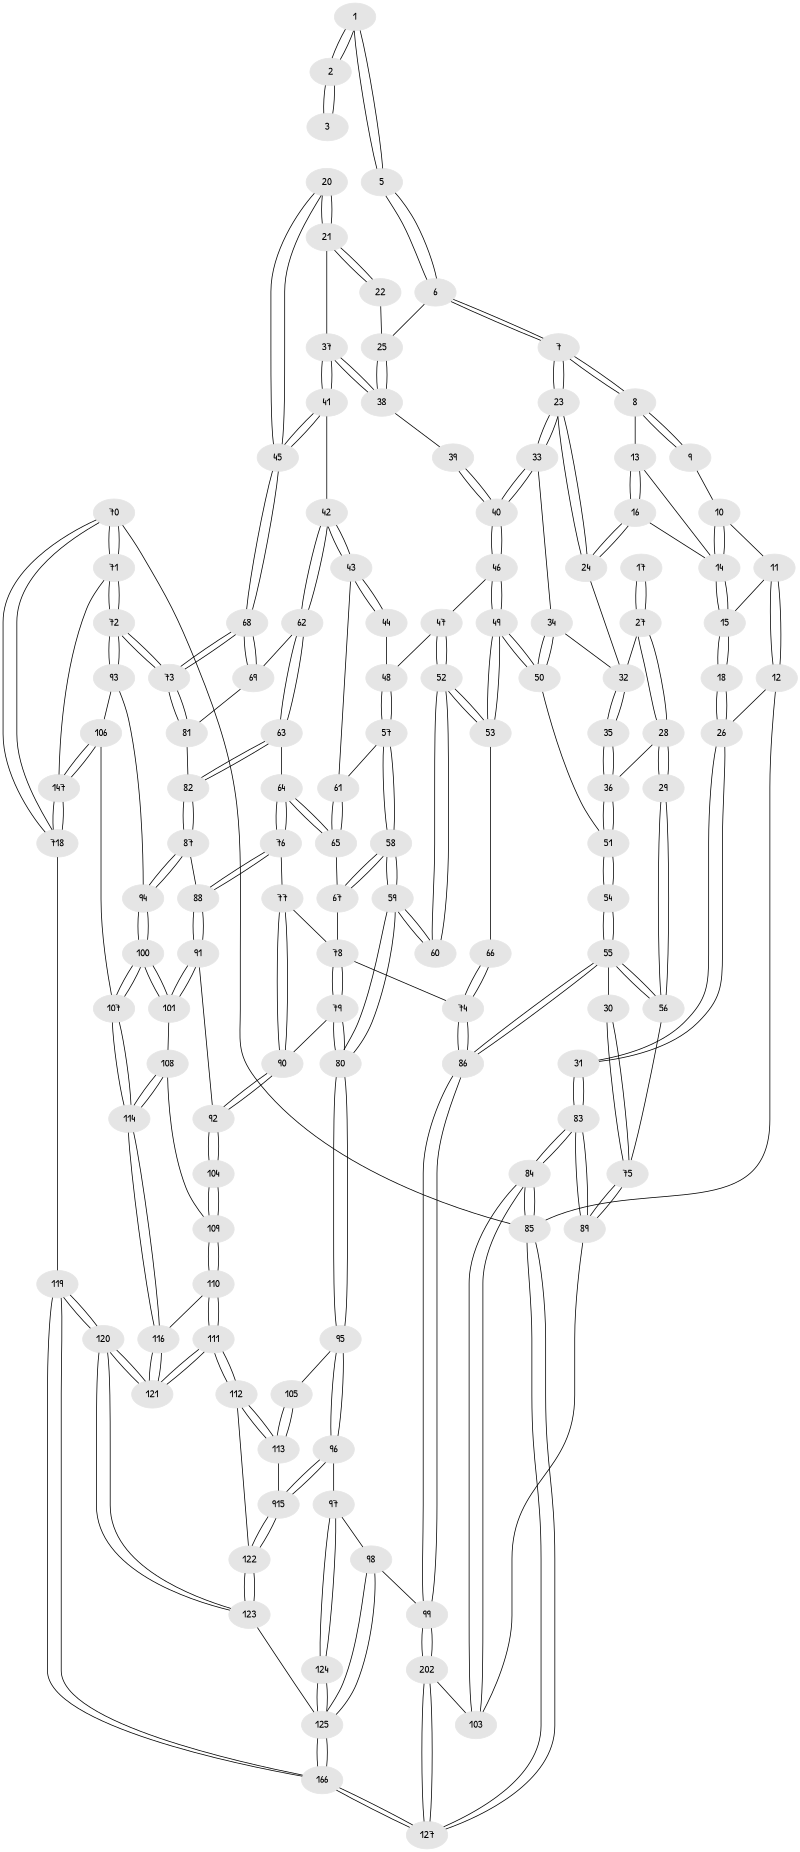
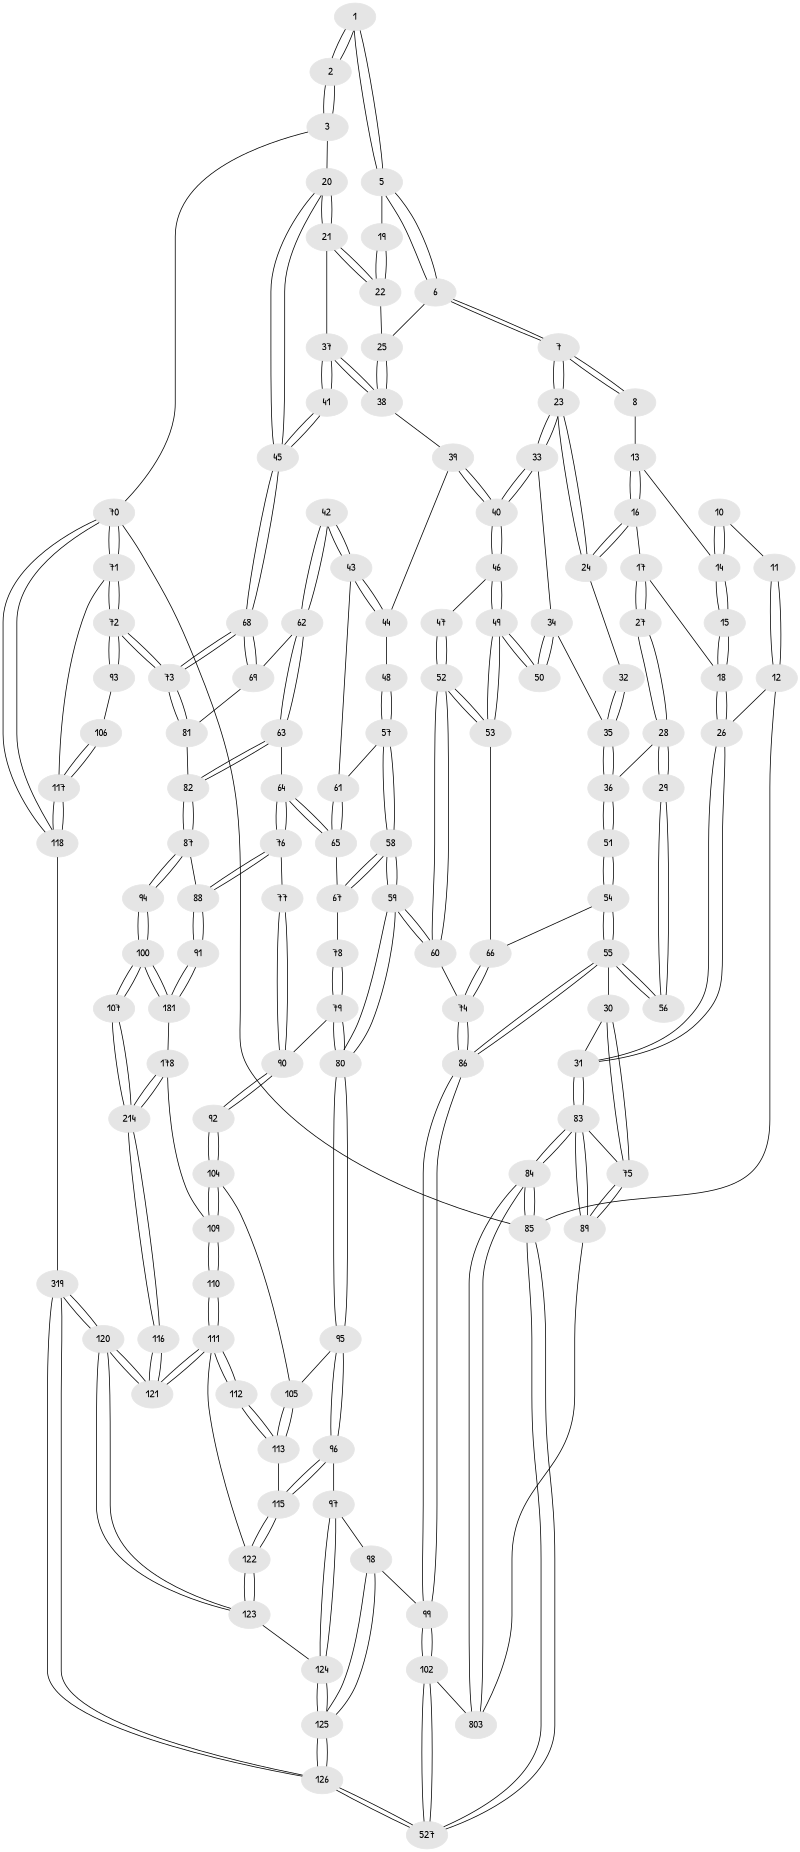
none -> (327, 155)
none -> (382, 237)
none -> (175, 286)
(327, 458) -> none
(690, 458) -> none
none -> (420, 540)
(677, 540) -> (638, 540)
(750, 595) -> none
none -> (681, 623)
(414, 650) -> none
(588, 651) -> (580, 678)
(632, 651) -> none
(565, 764) -> none
(139, 787) -> none
(59, 788) -> (59, 788)
(57, 843) -> (57, 843)
(101, 871) -> none
(310, 926) -> none
none -> (549, 926)
(400, 981) -> (449, 981)
(169, 1009) -> (169, 1009)
(206, 1036) -> none
none -> (593, 1036)
(168, 1064) -> (168, 1064)
(647, 1092) -> (603, 1146)
(129, 1119) -> (129, 1119)
none -> (265, 1280)
(57, 1284) -> (57, 1284)
(186, 1312) -> none
(243, 1477) -> (217, 1451)
(279, 1505) -> (279, 1505)
(286, 1670) -> (286, 1642)
(427, 1670) -> (427, 1670)
(476, 1725) -> (476, 1725)
(322, 1780) -> (322, 1780)
(427, 1835) -> (427, 1835)
